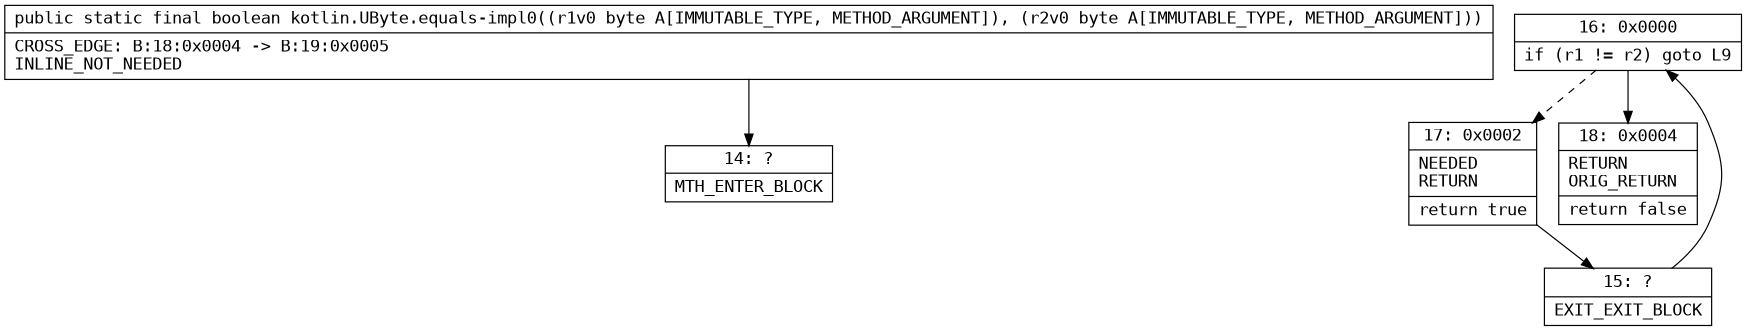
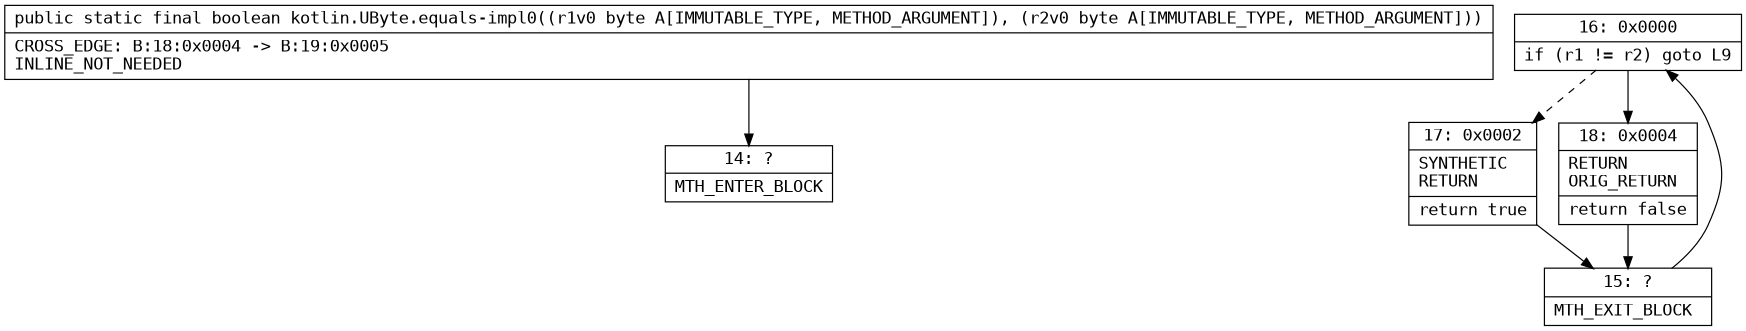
(1448, 164) -> (1463, 164)
none -> (1628, 240)
(1628, 311) -> (1623, 311)
